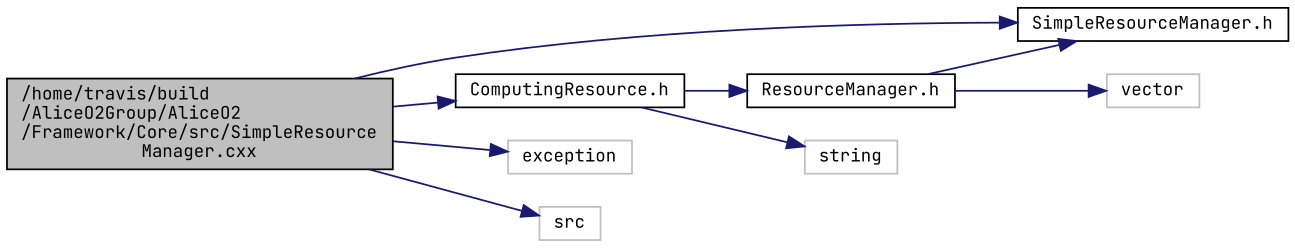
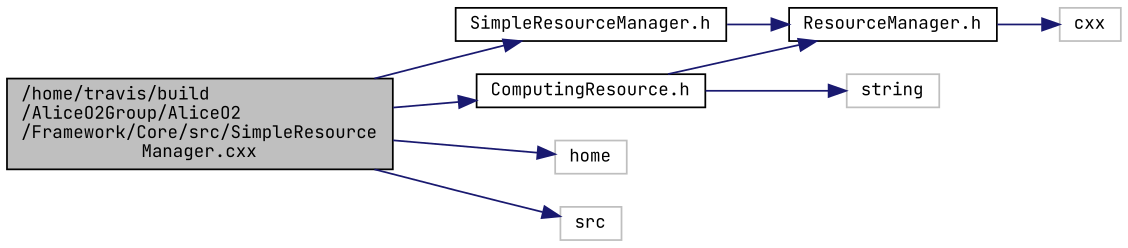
(994, 59) -> (749, 24)
(1153, 91) -> (1090, 24)
(570, 157) -> (591, 157)
